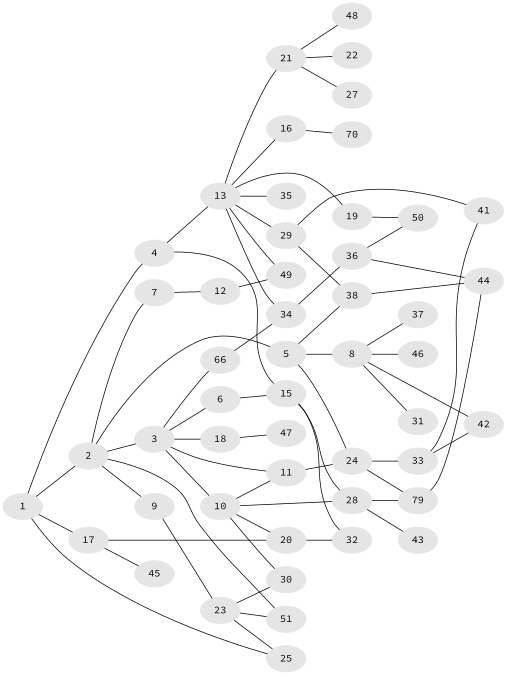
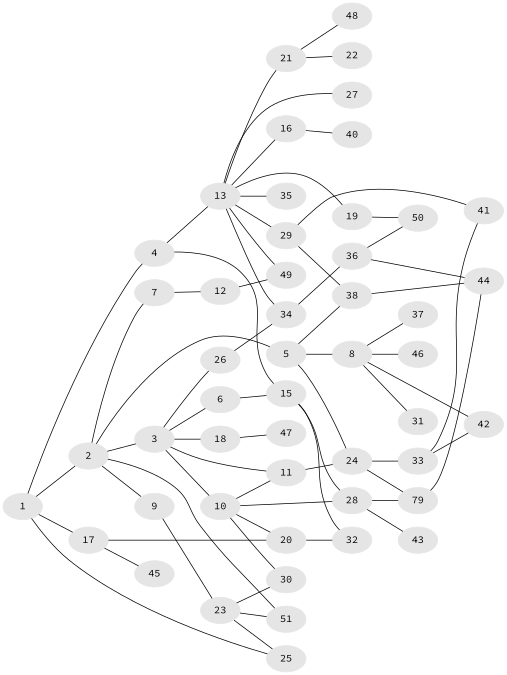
(319, 77) -> (260, 115)
(352, 135) -> (352, 135)
(220, 360) -> (220, 360)
